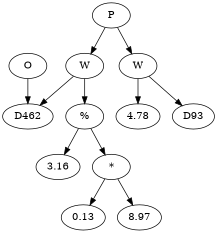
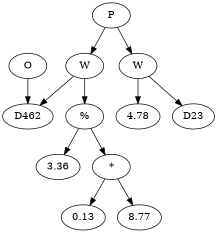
(193, 116) -> (193, 116)
(58, 167) -> (58, 167)
(139, 217) -> (139, 217)
